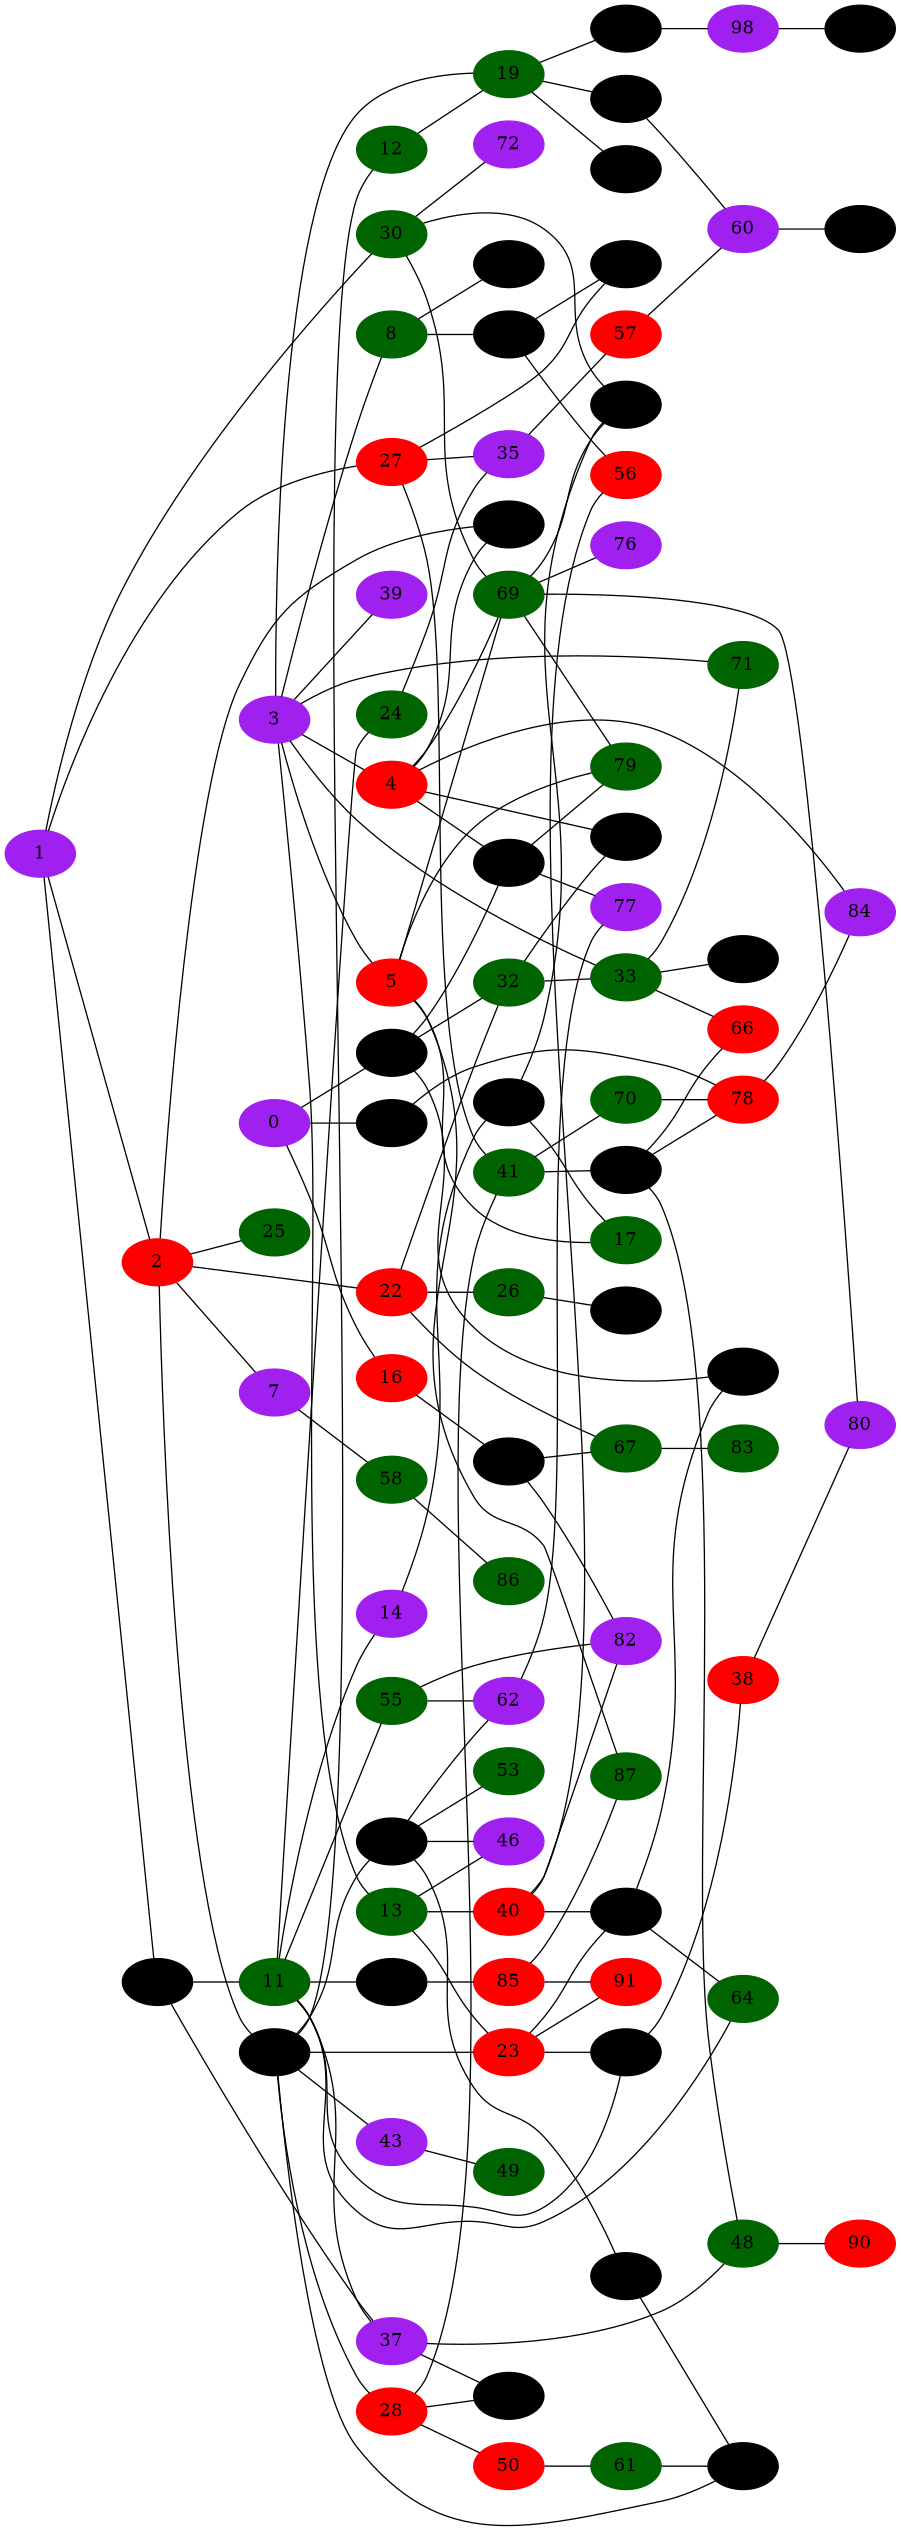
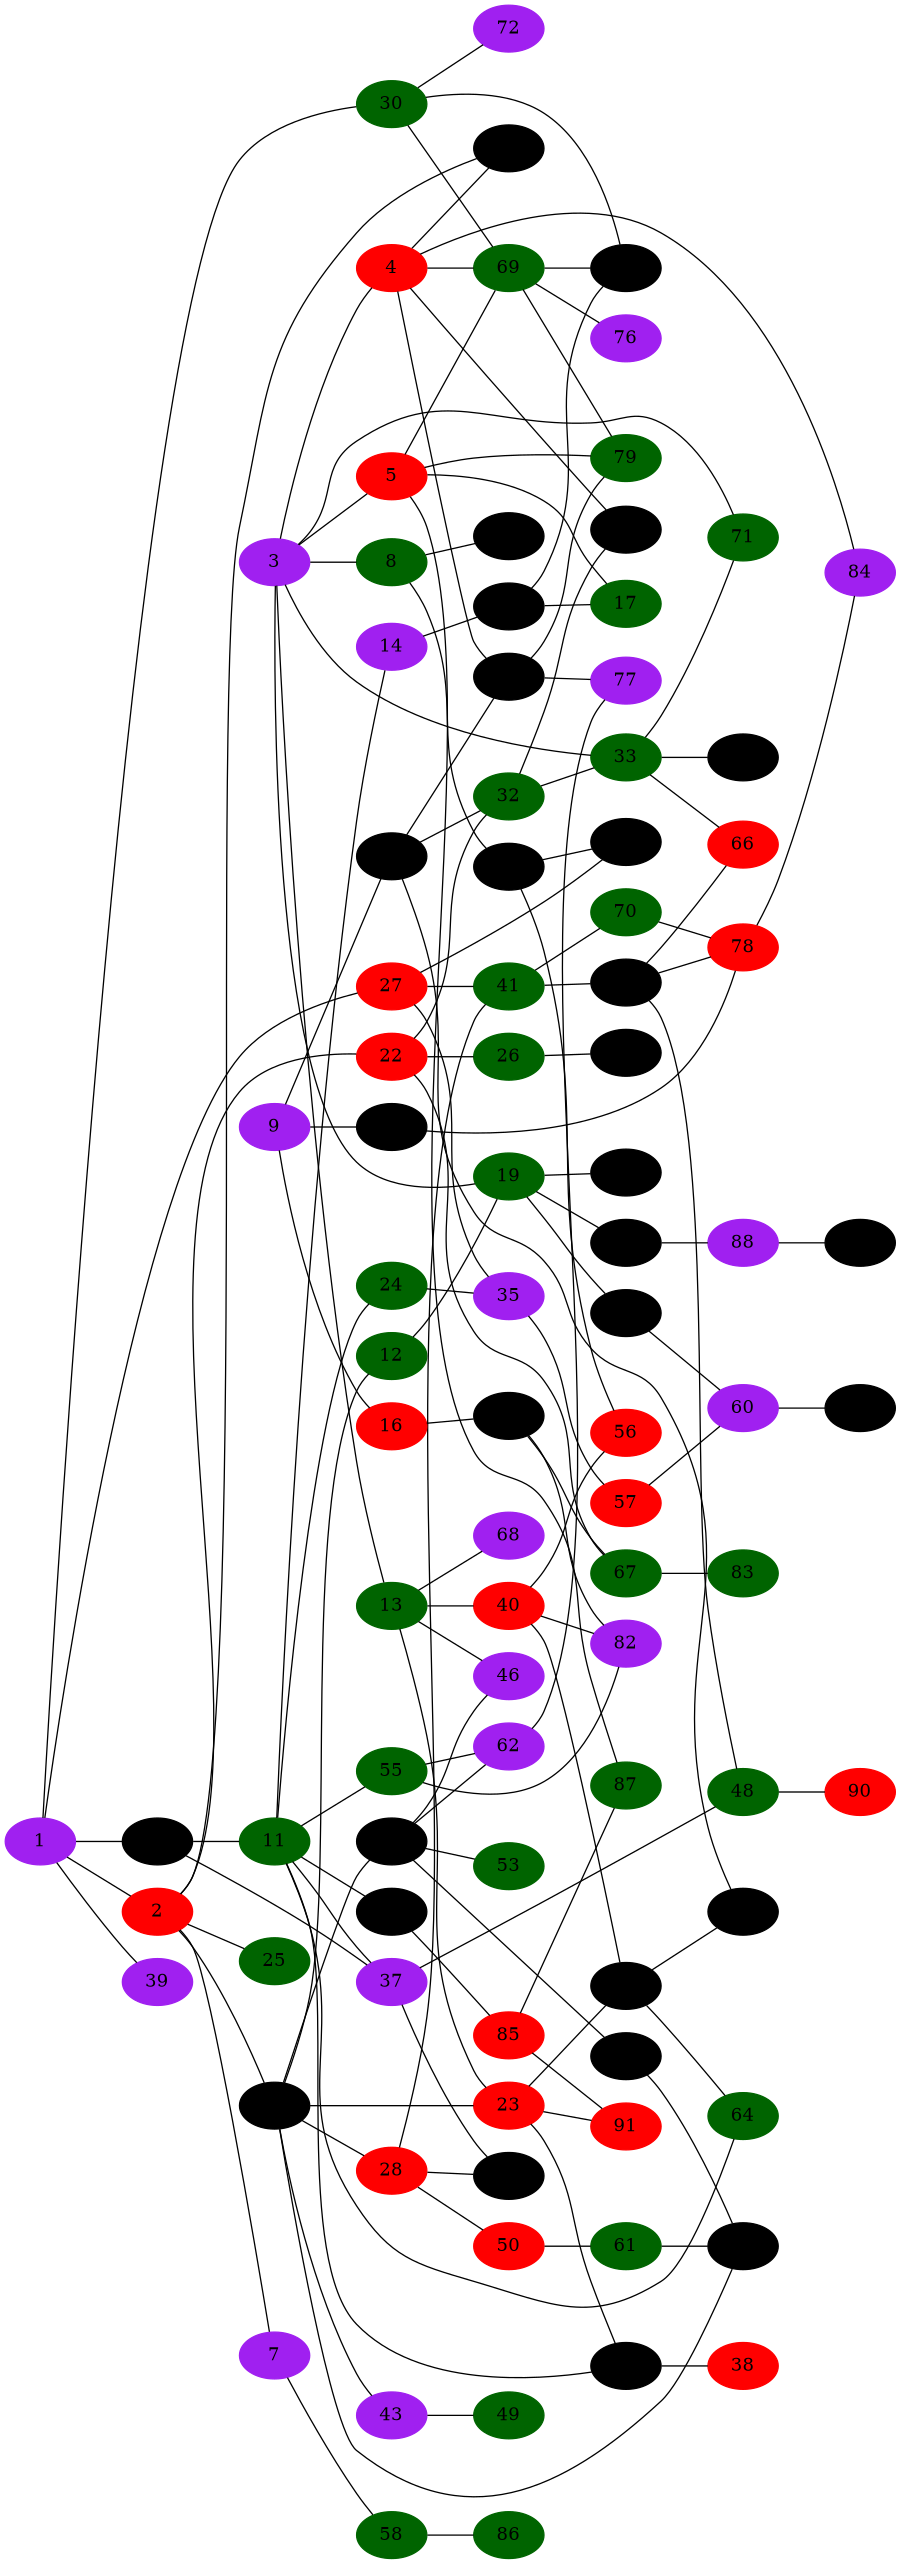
(743, 29) -> (743, 1243)
(326, 666) -> (95, 1914)
(275, 1123) -> (275, 1127)
(860, 1425) -> none
none -> (509, 1536)
